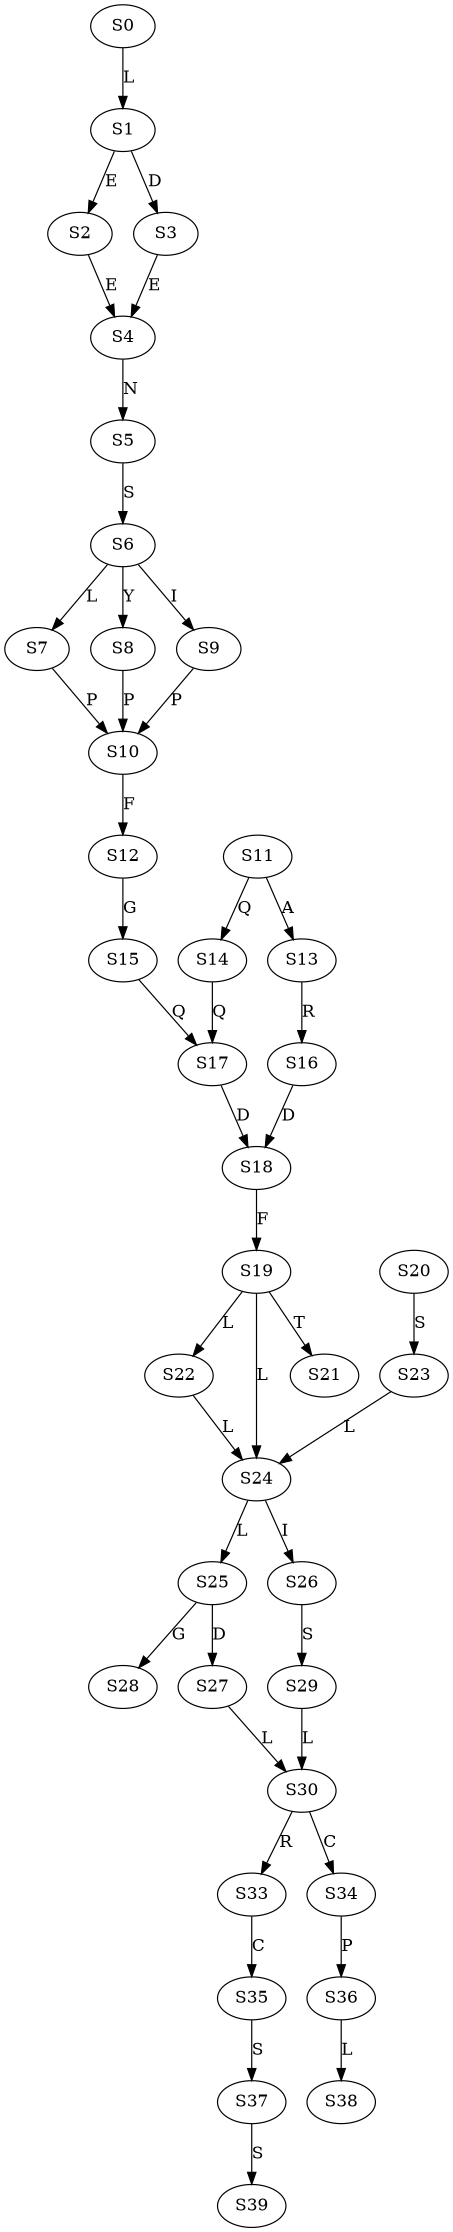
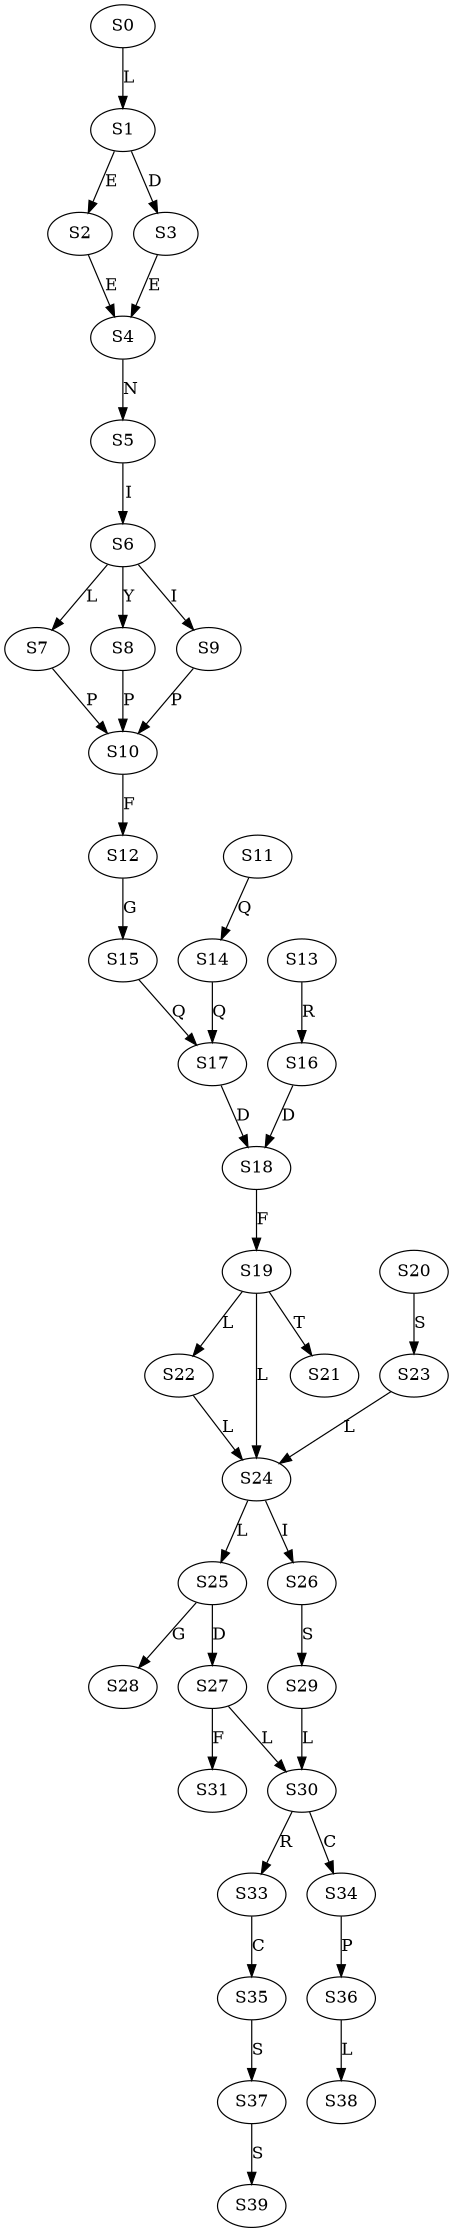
(129, 493) -> (129, 493)
(277, 903) -> none
none -> (212, 1791)
